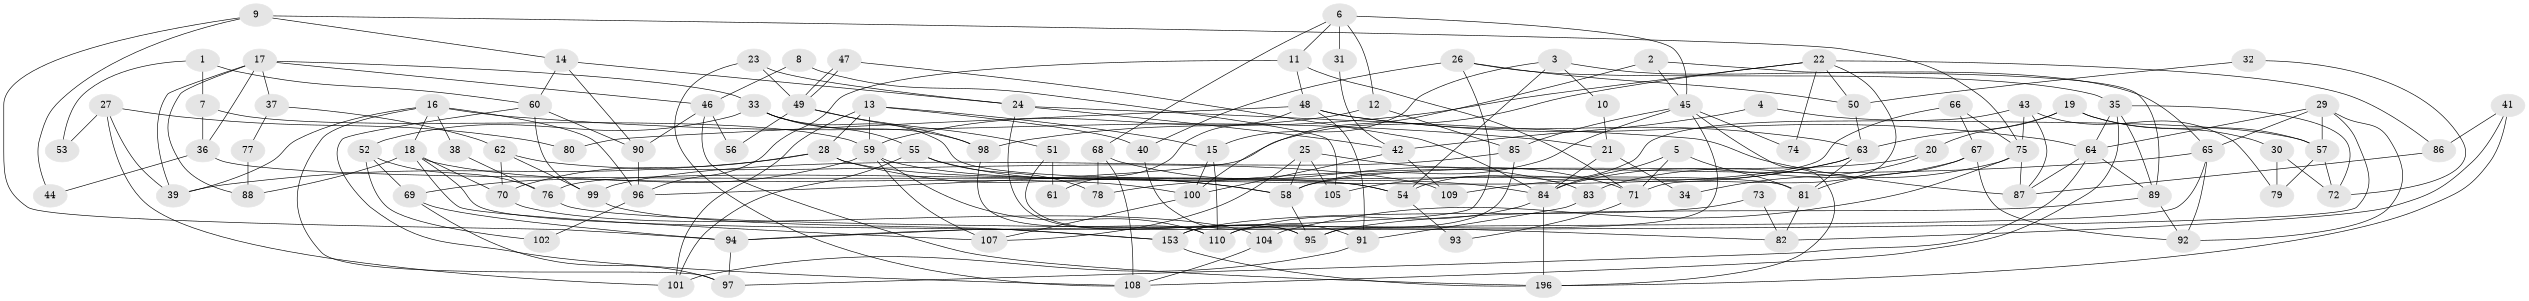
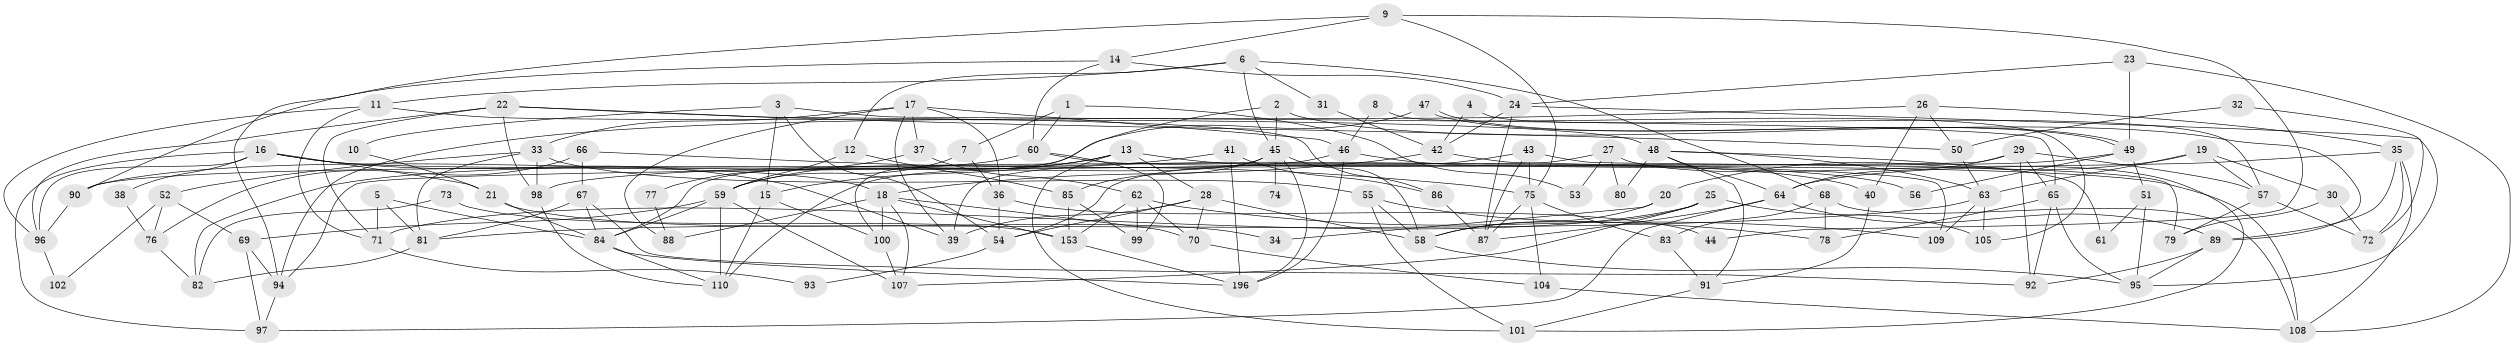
(1806, 105) -> none
(1295, 173) -> (1107, 175)
(878, 226) -> (1103, 218)
